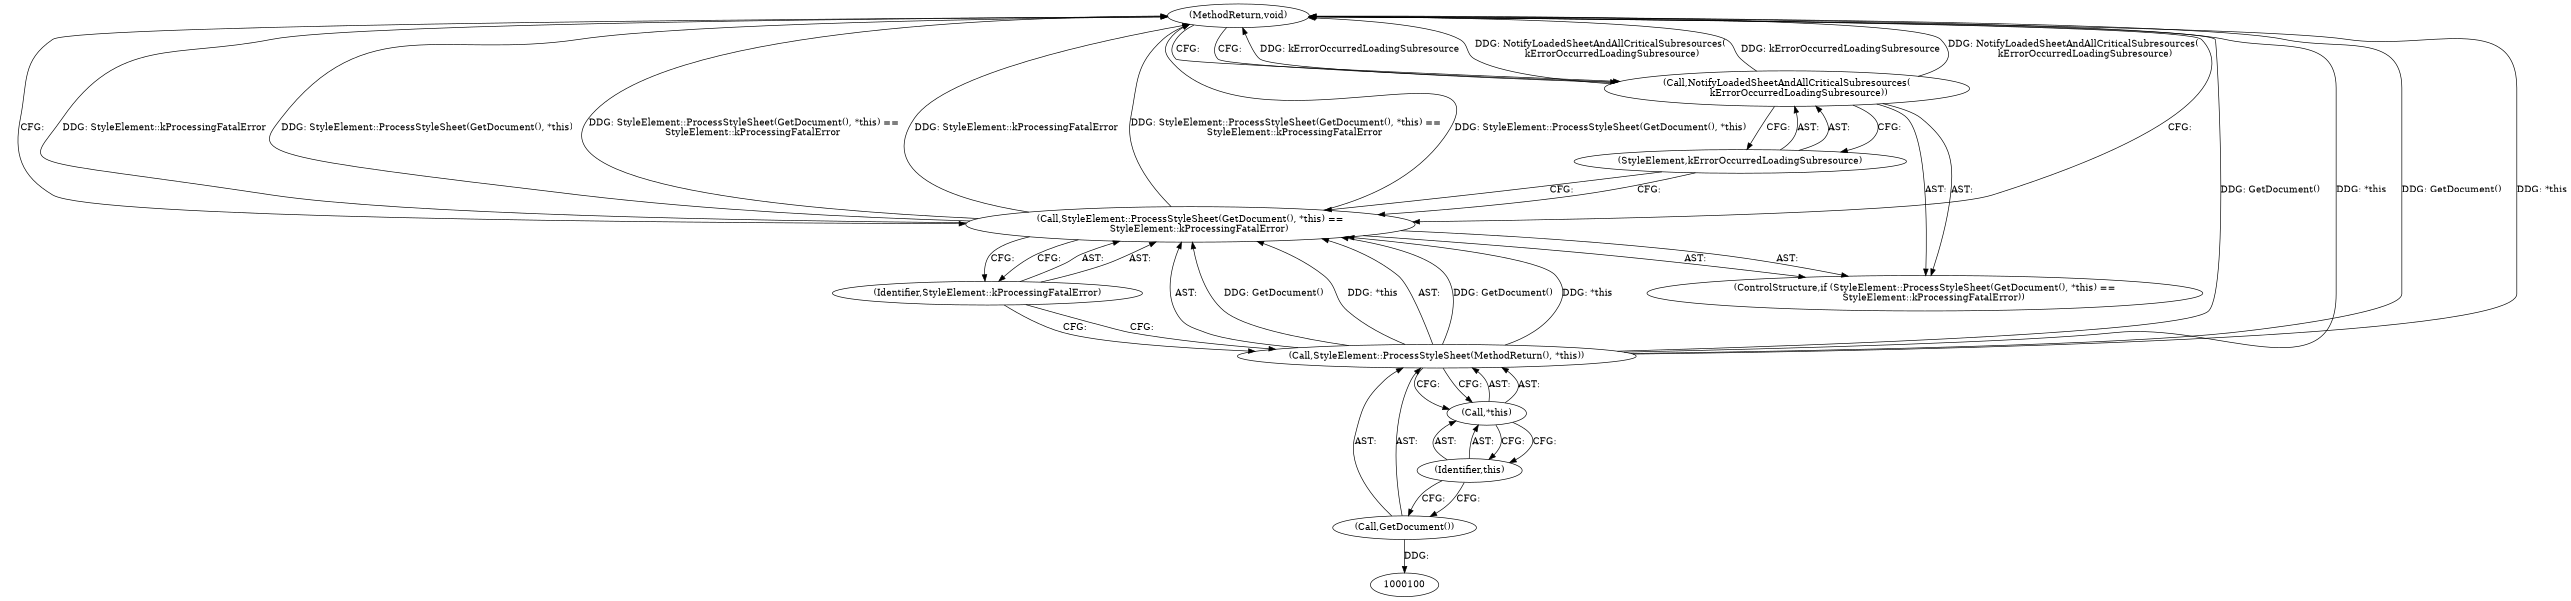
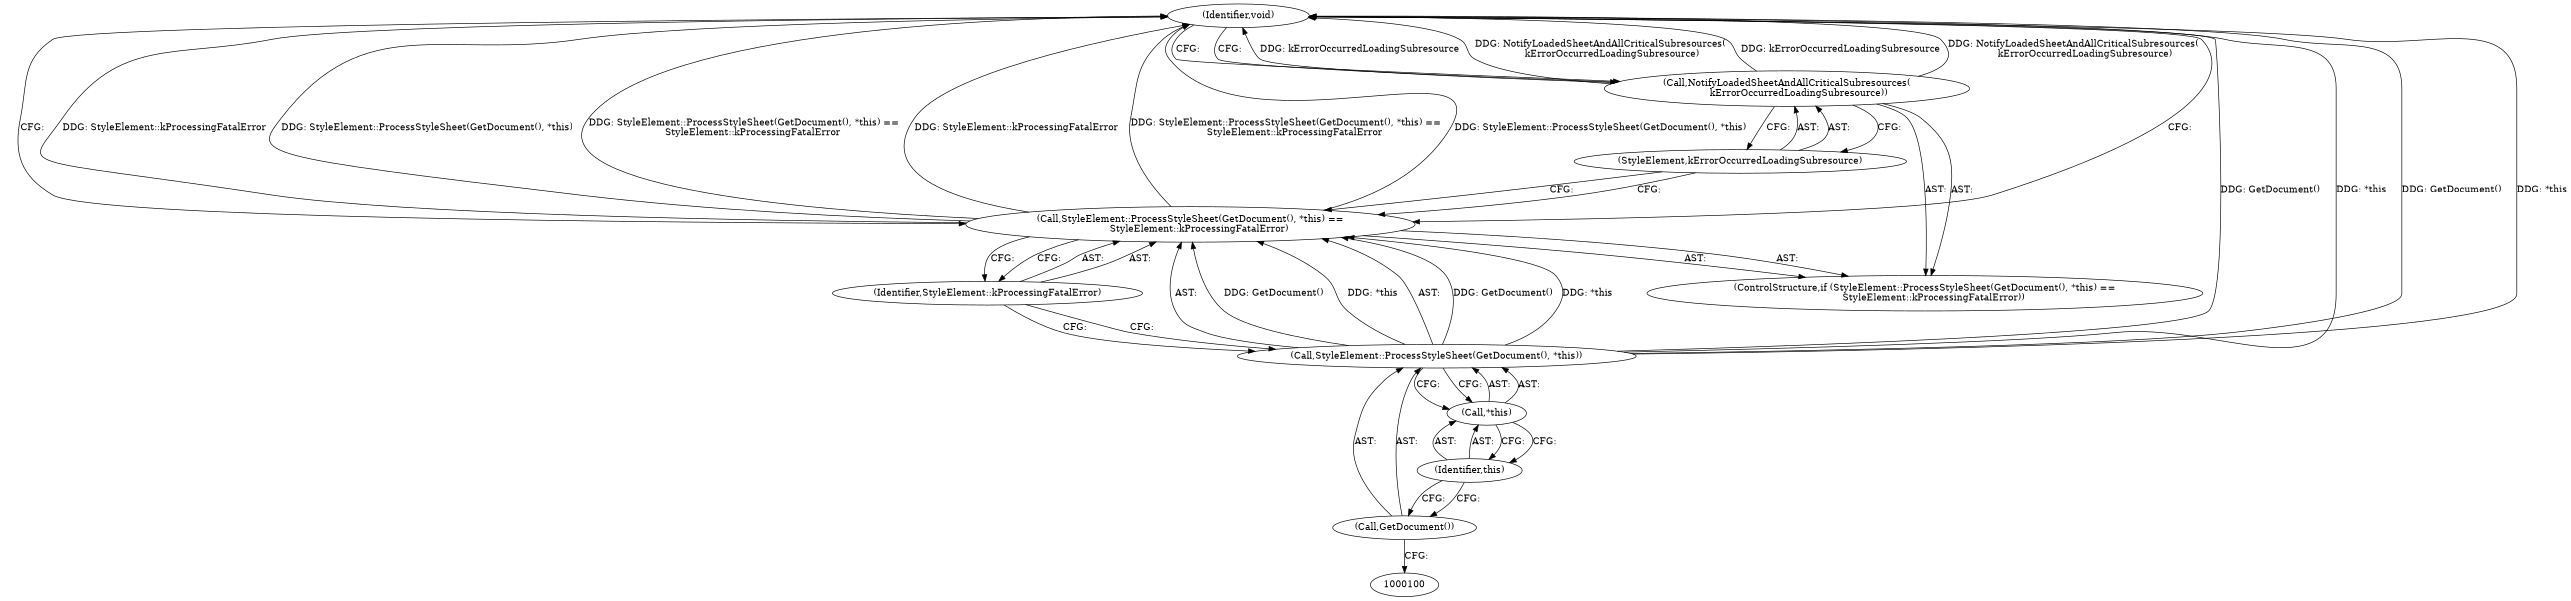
(1238, 16) -> (1238, 16)
(1437, 356) -> (1437, 356)
(1418, 556) -> (1418, 556)
